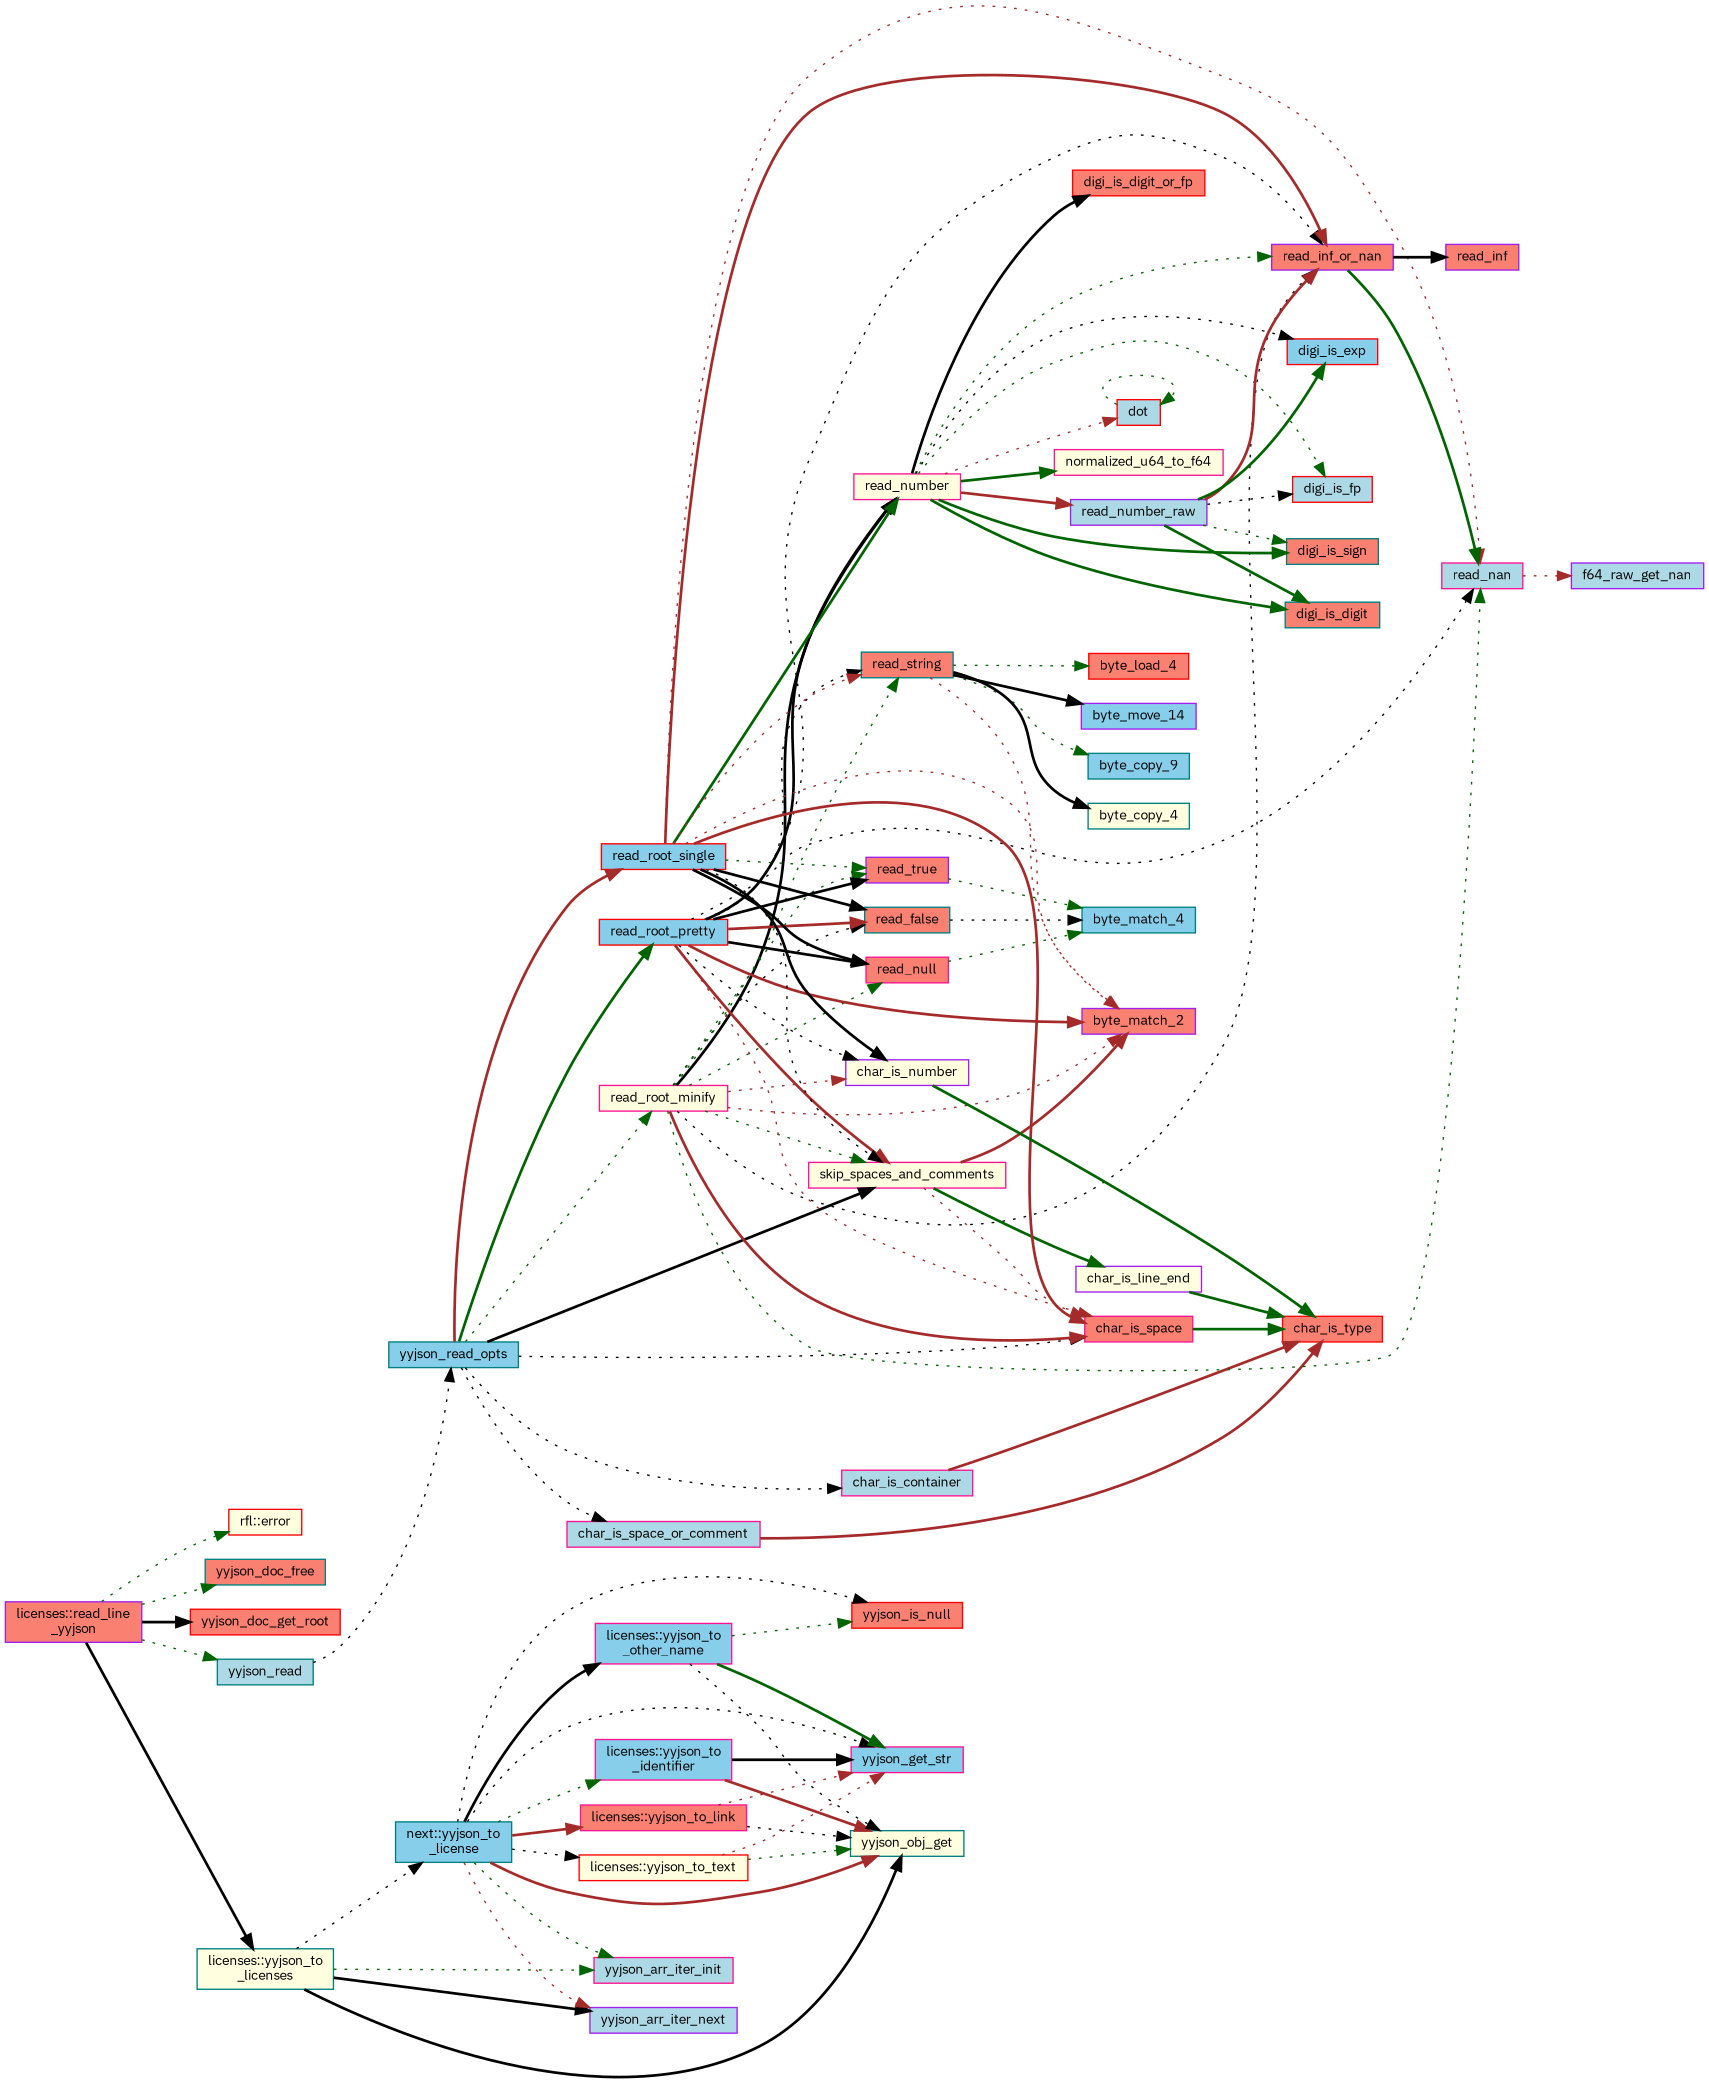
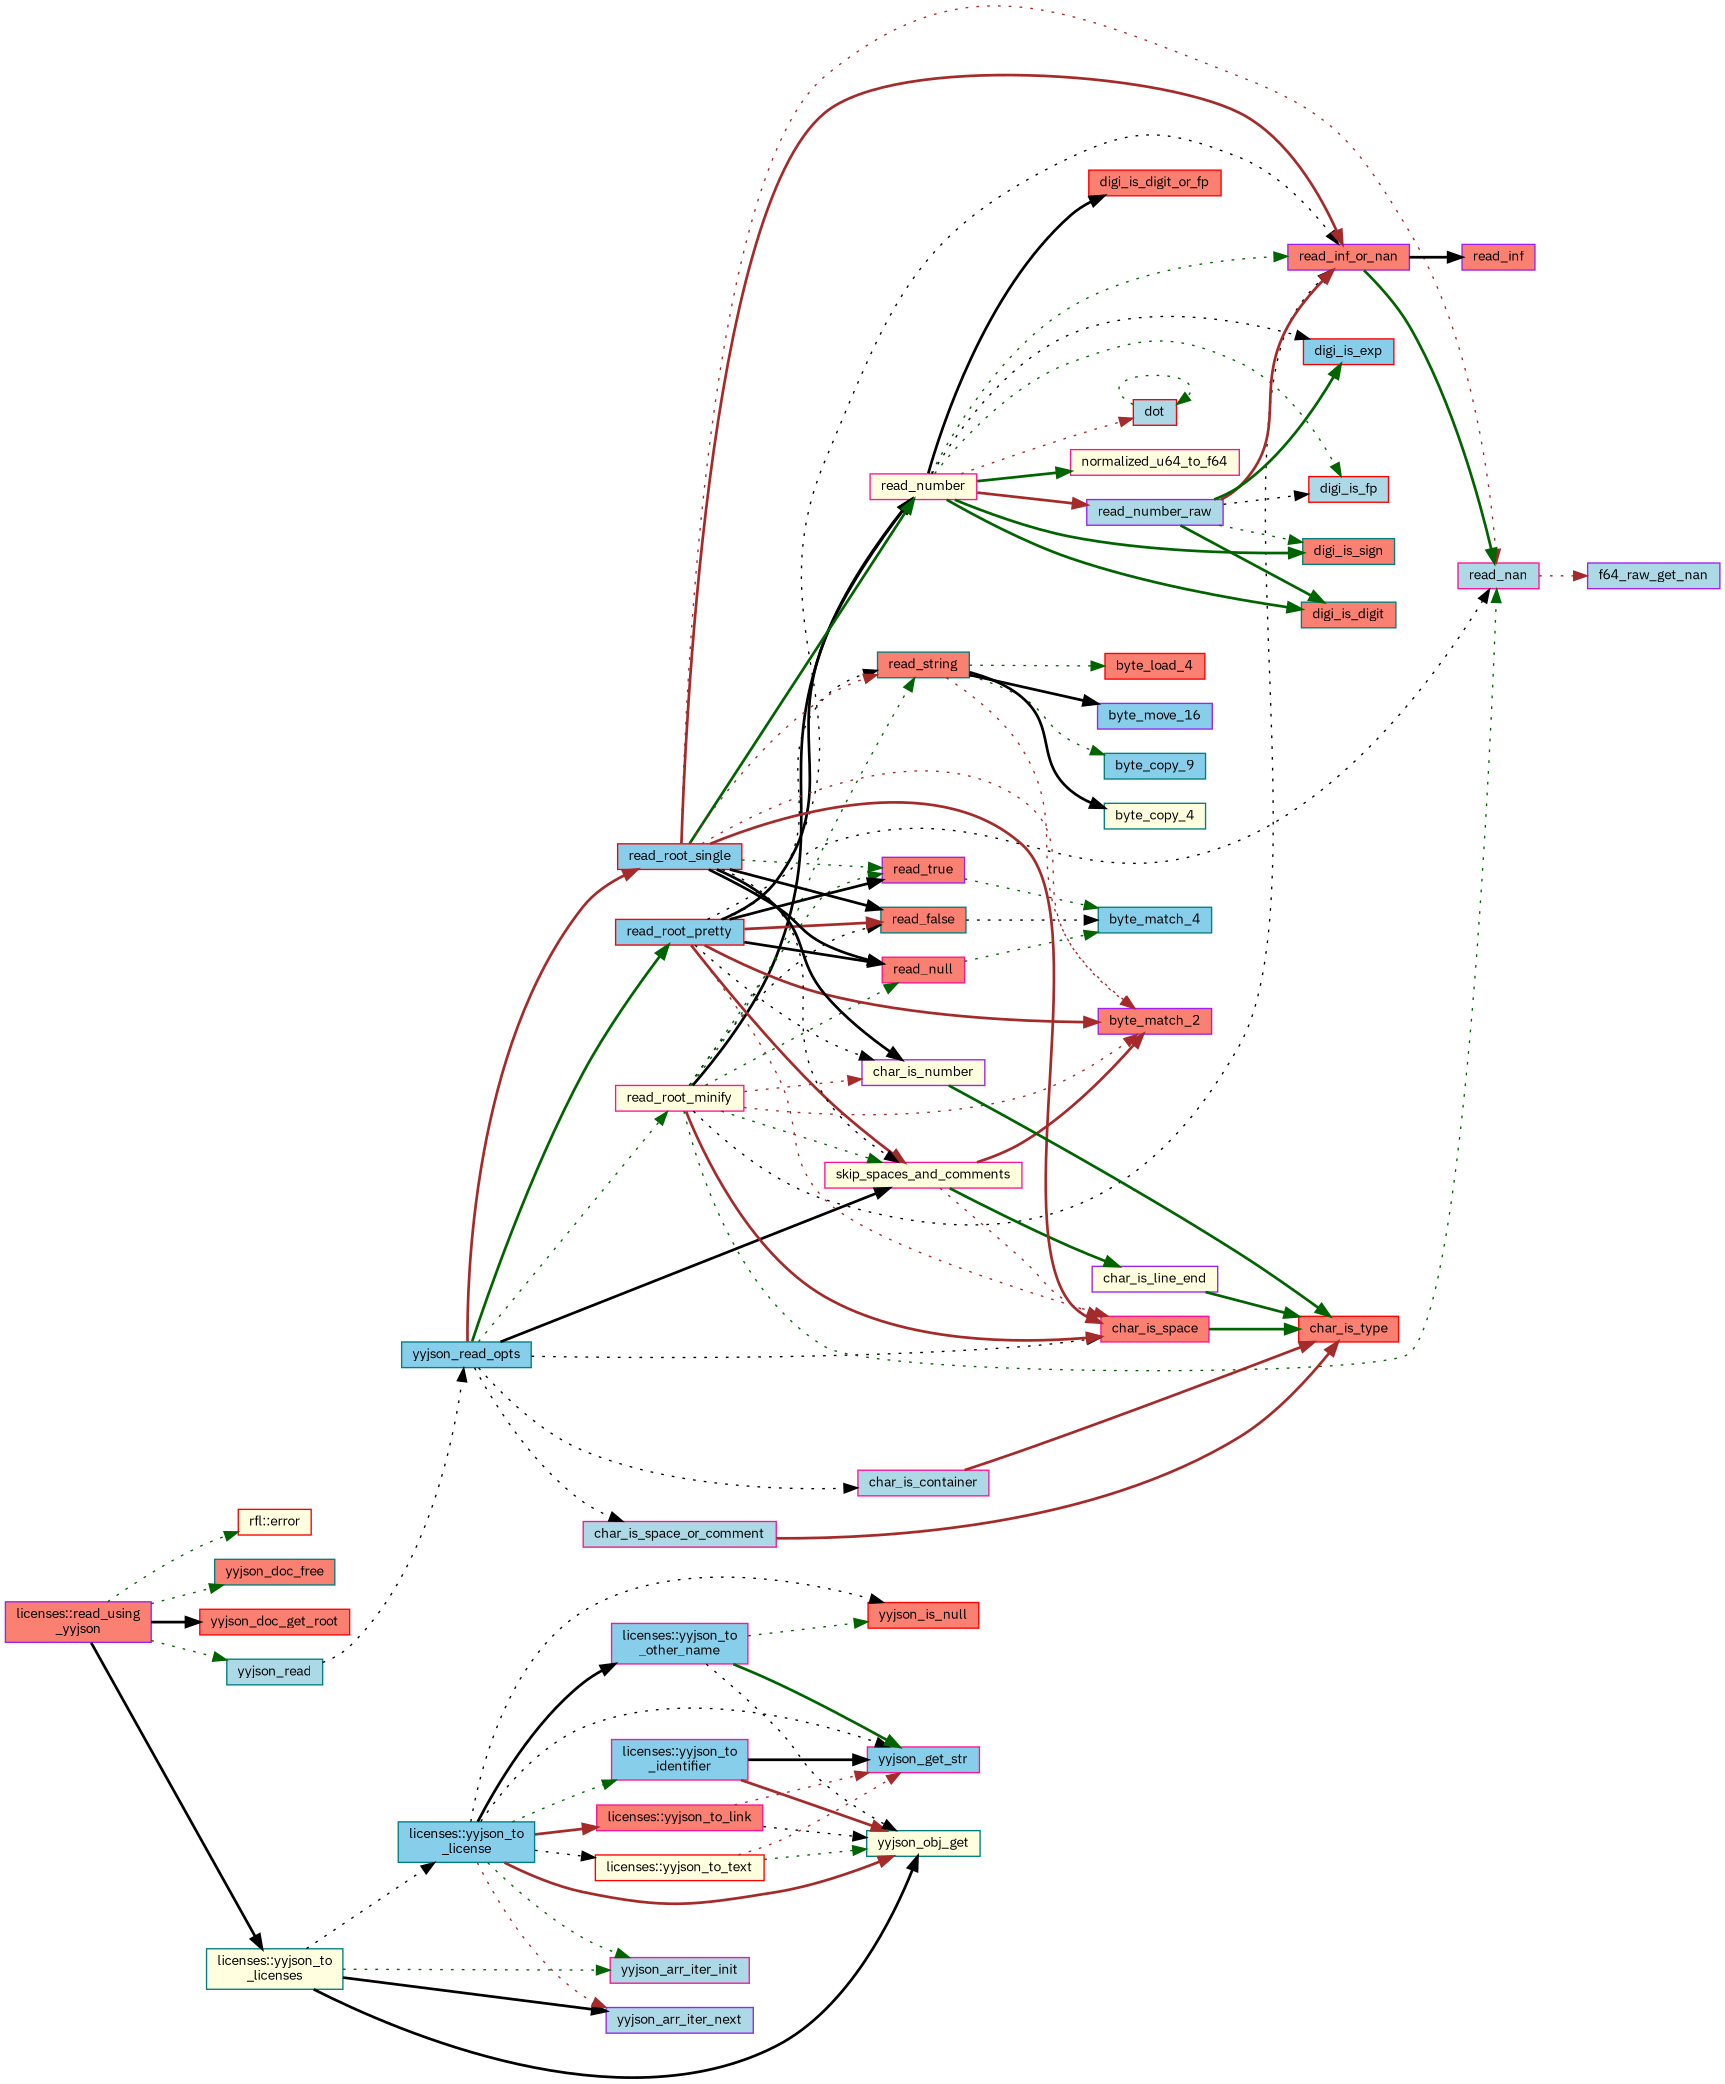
(1139, 716) -> (1155, 716)
(74, 1622) -> (78, 1622)
(454, 1842) -> (466, 1842)
